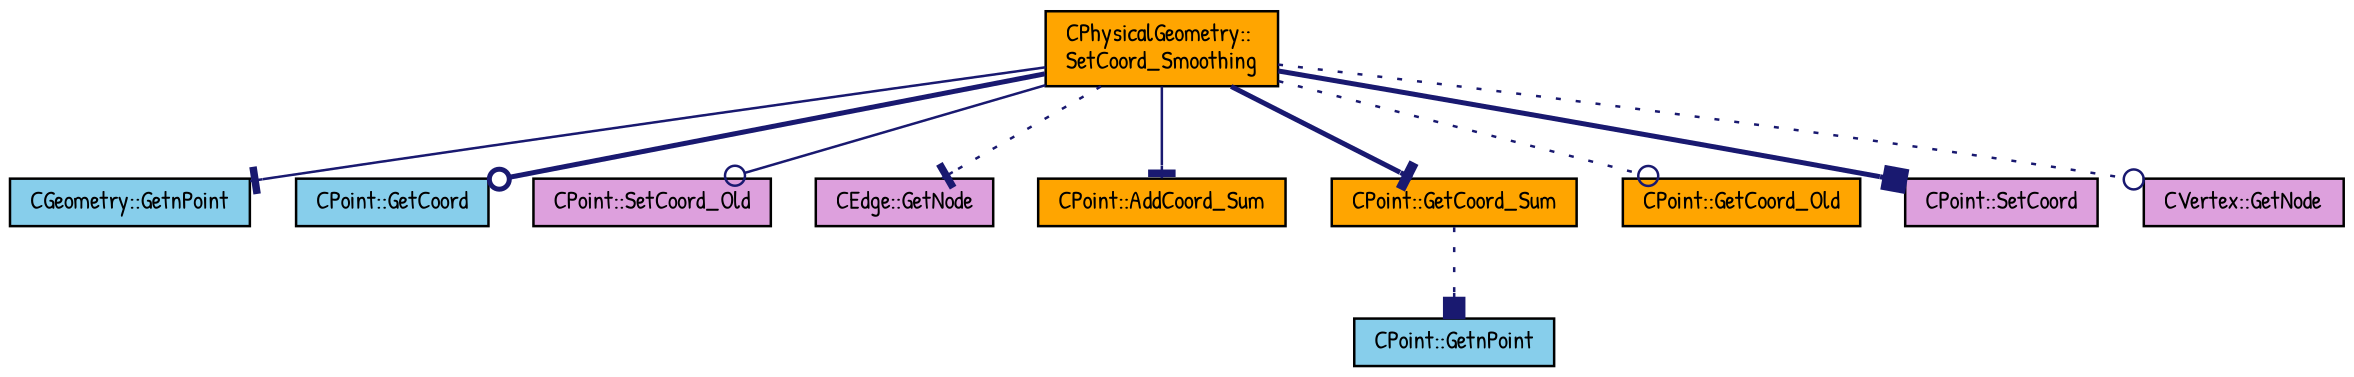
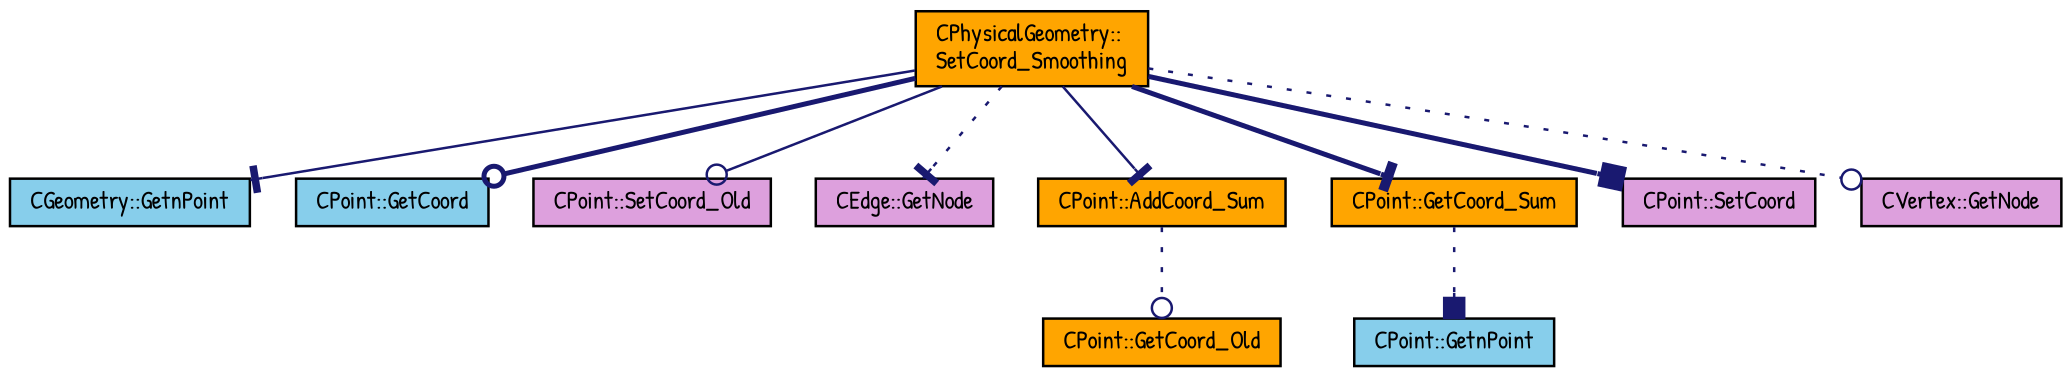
(1458, 127) -> (1162, 262)
